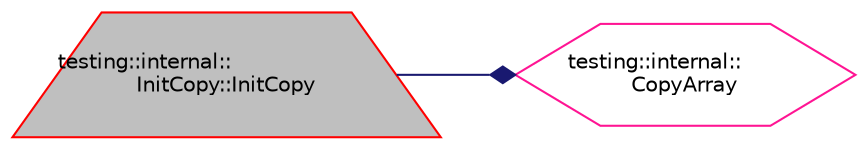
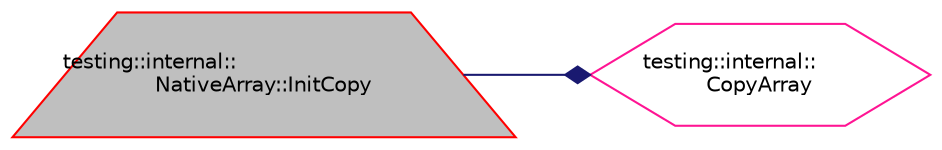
(227, 75) -> (264, 75)
